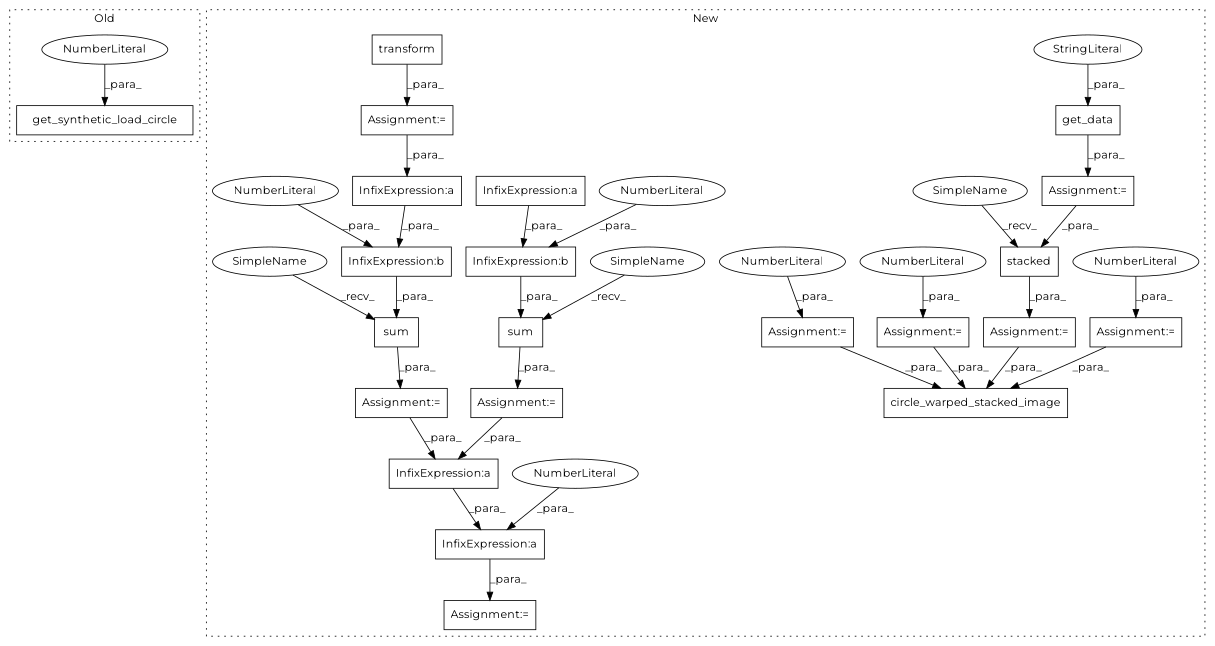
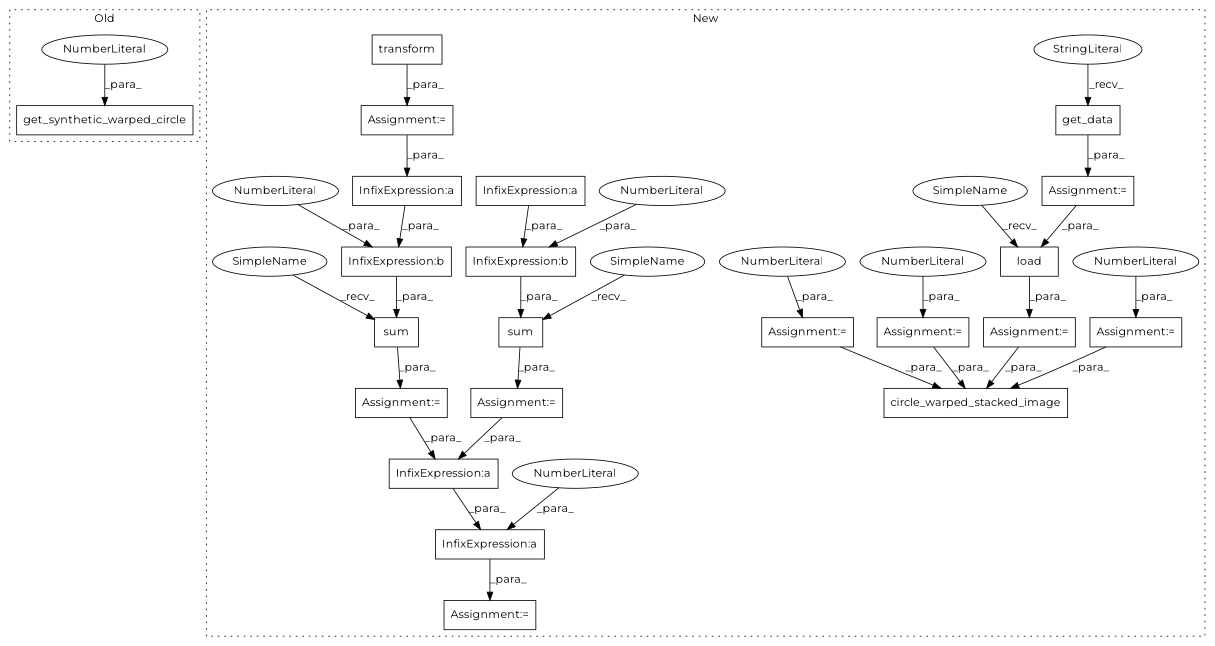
(1107, 85) -> (1107, 85)
(105, 120) -> (105, 120)
(1029, 262) -> (1029, 262)
